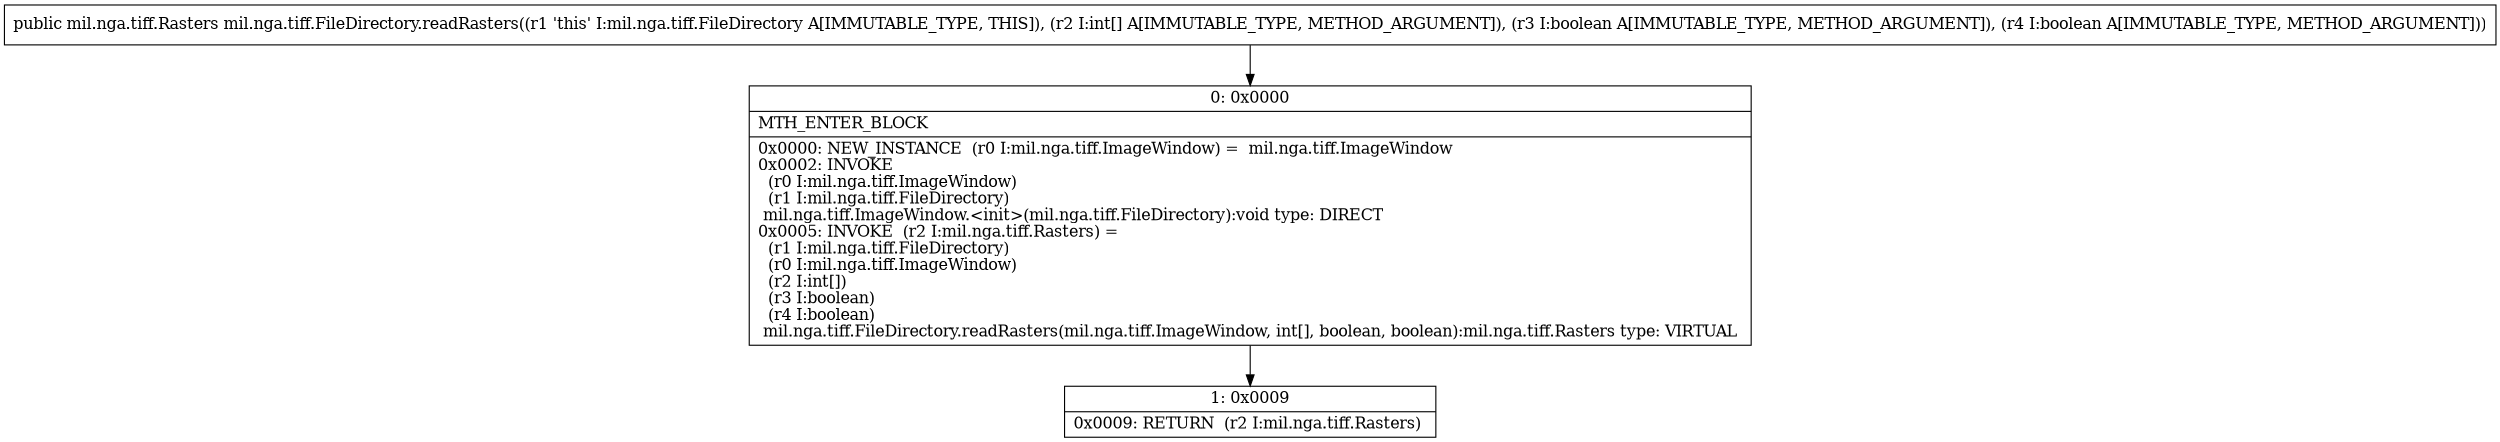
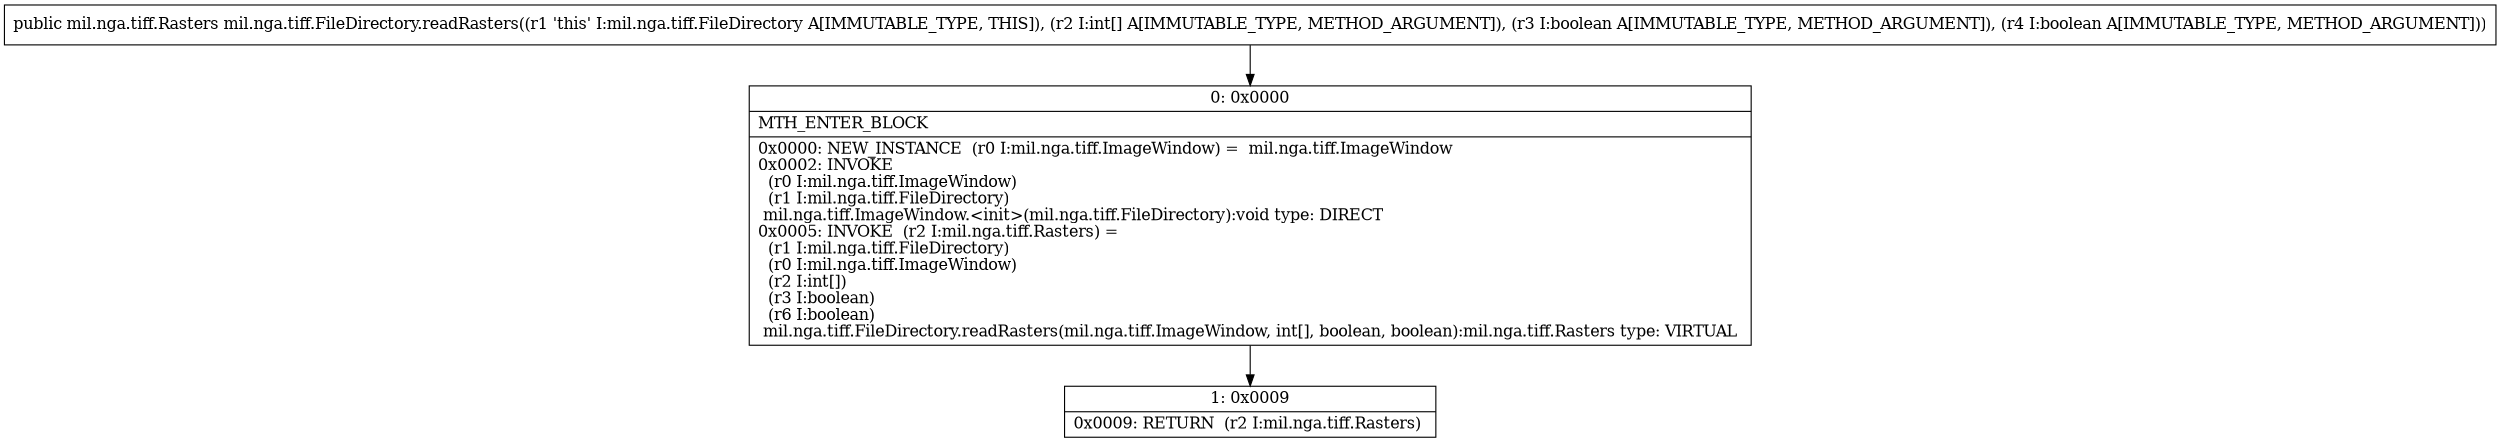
(817, 315) -> (817, 315)
